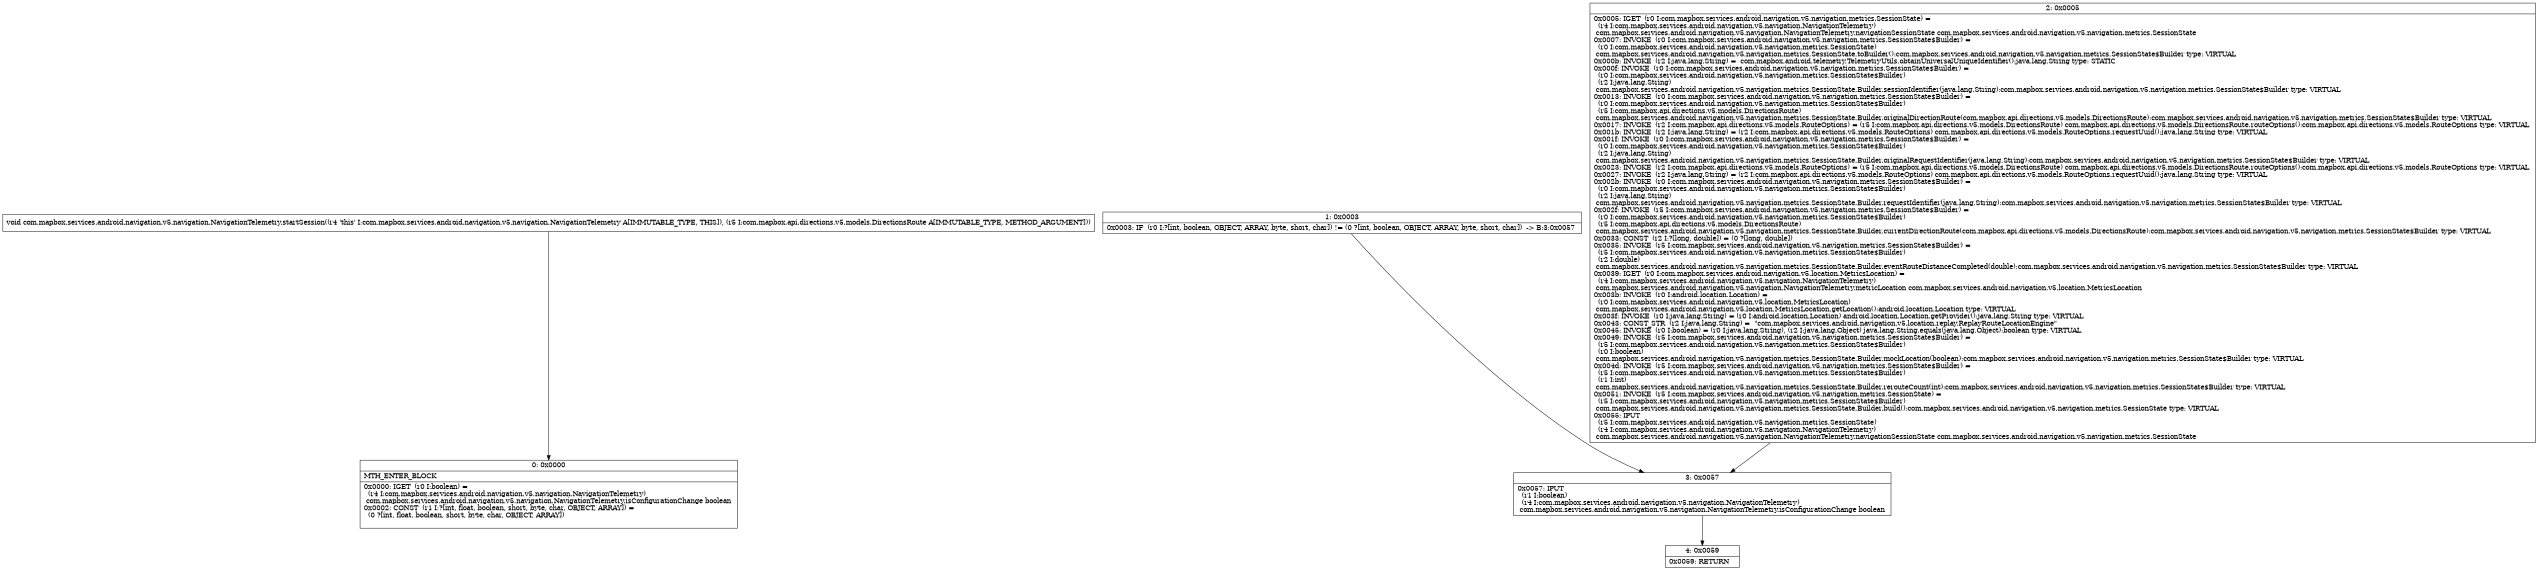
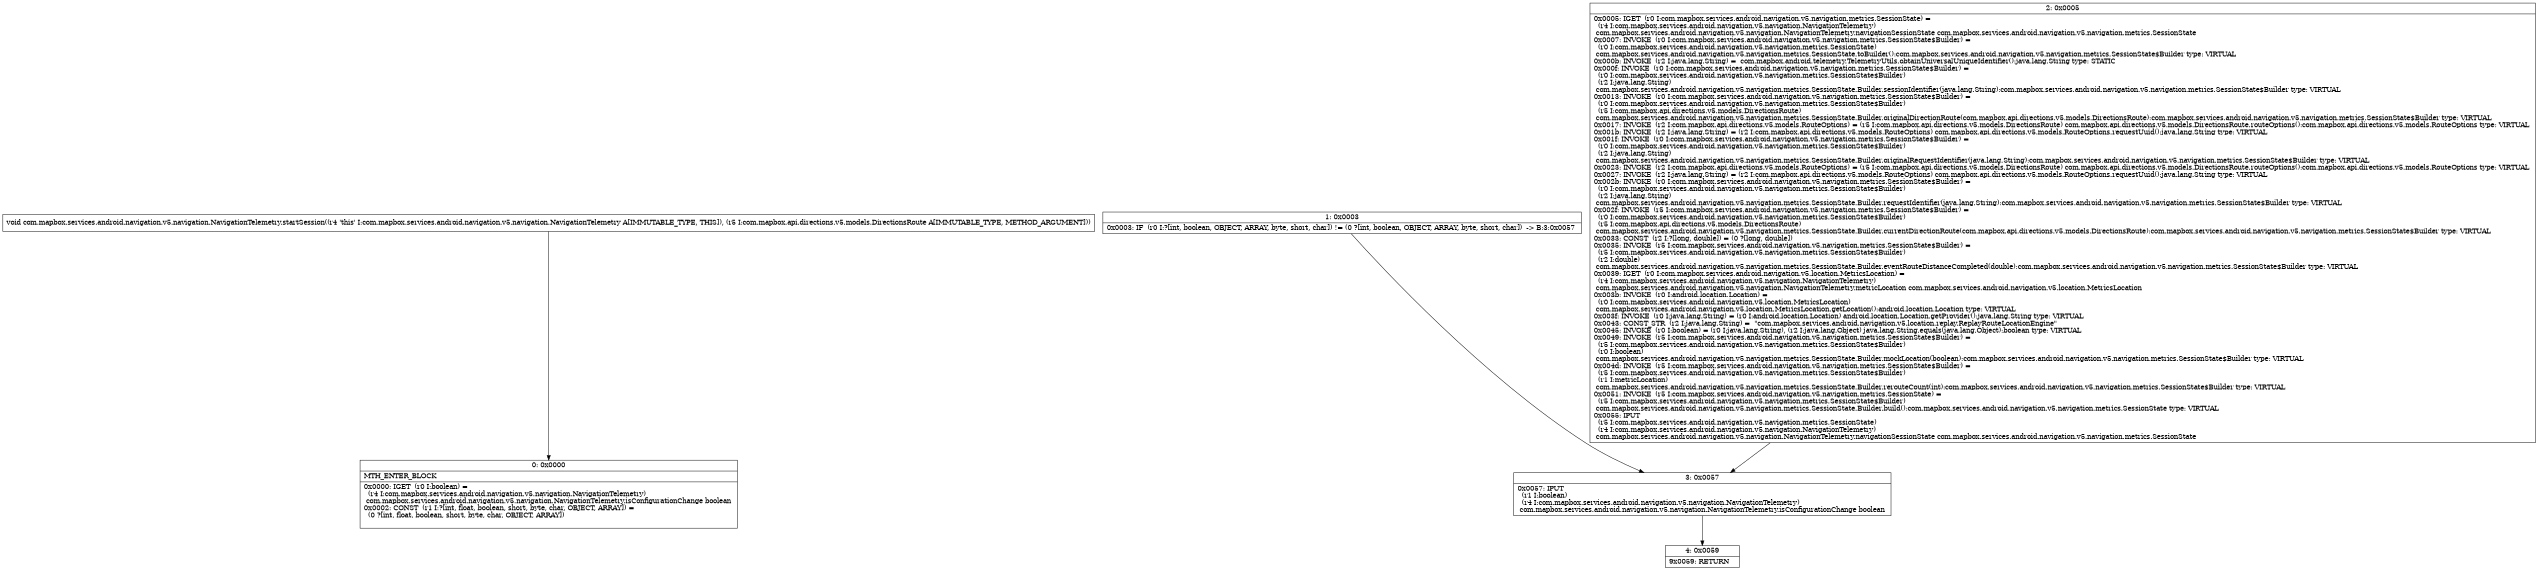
(1610, 380) -> (1631, 380)
(1702, 562) -> (1702, 562)
